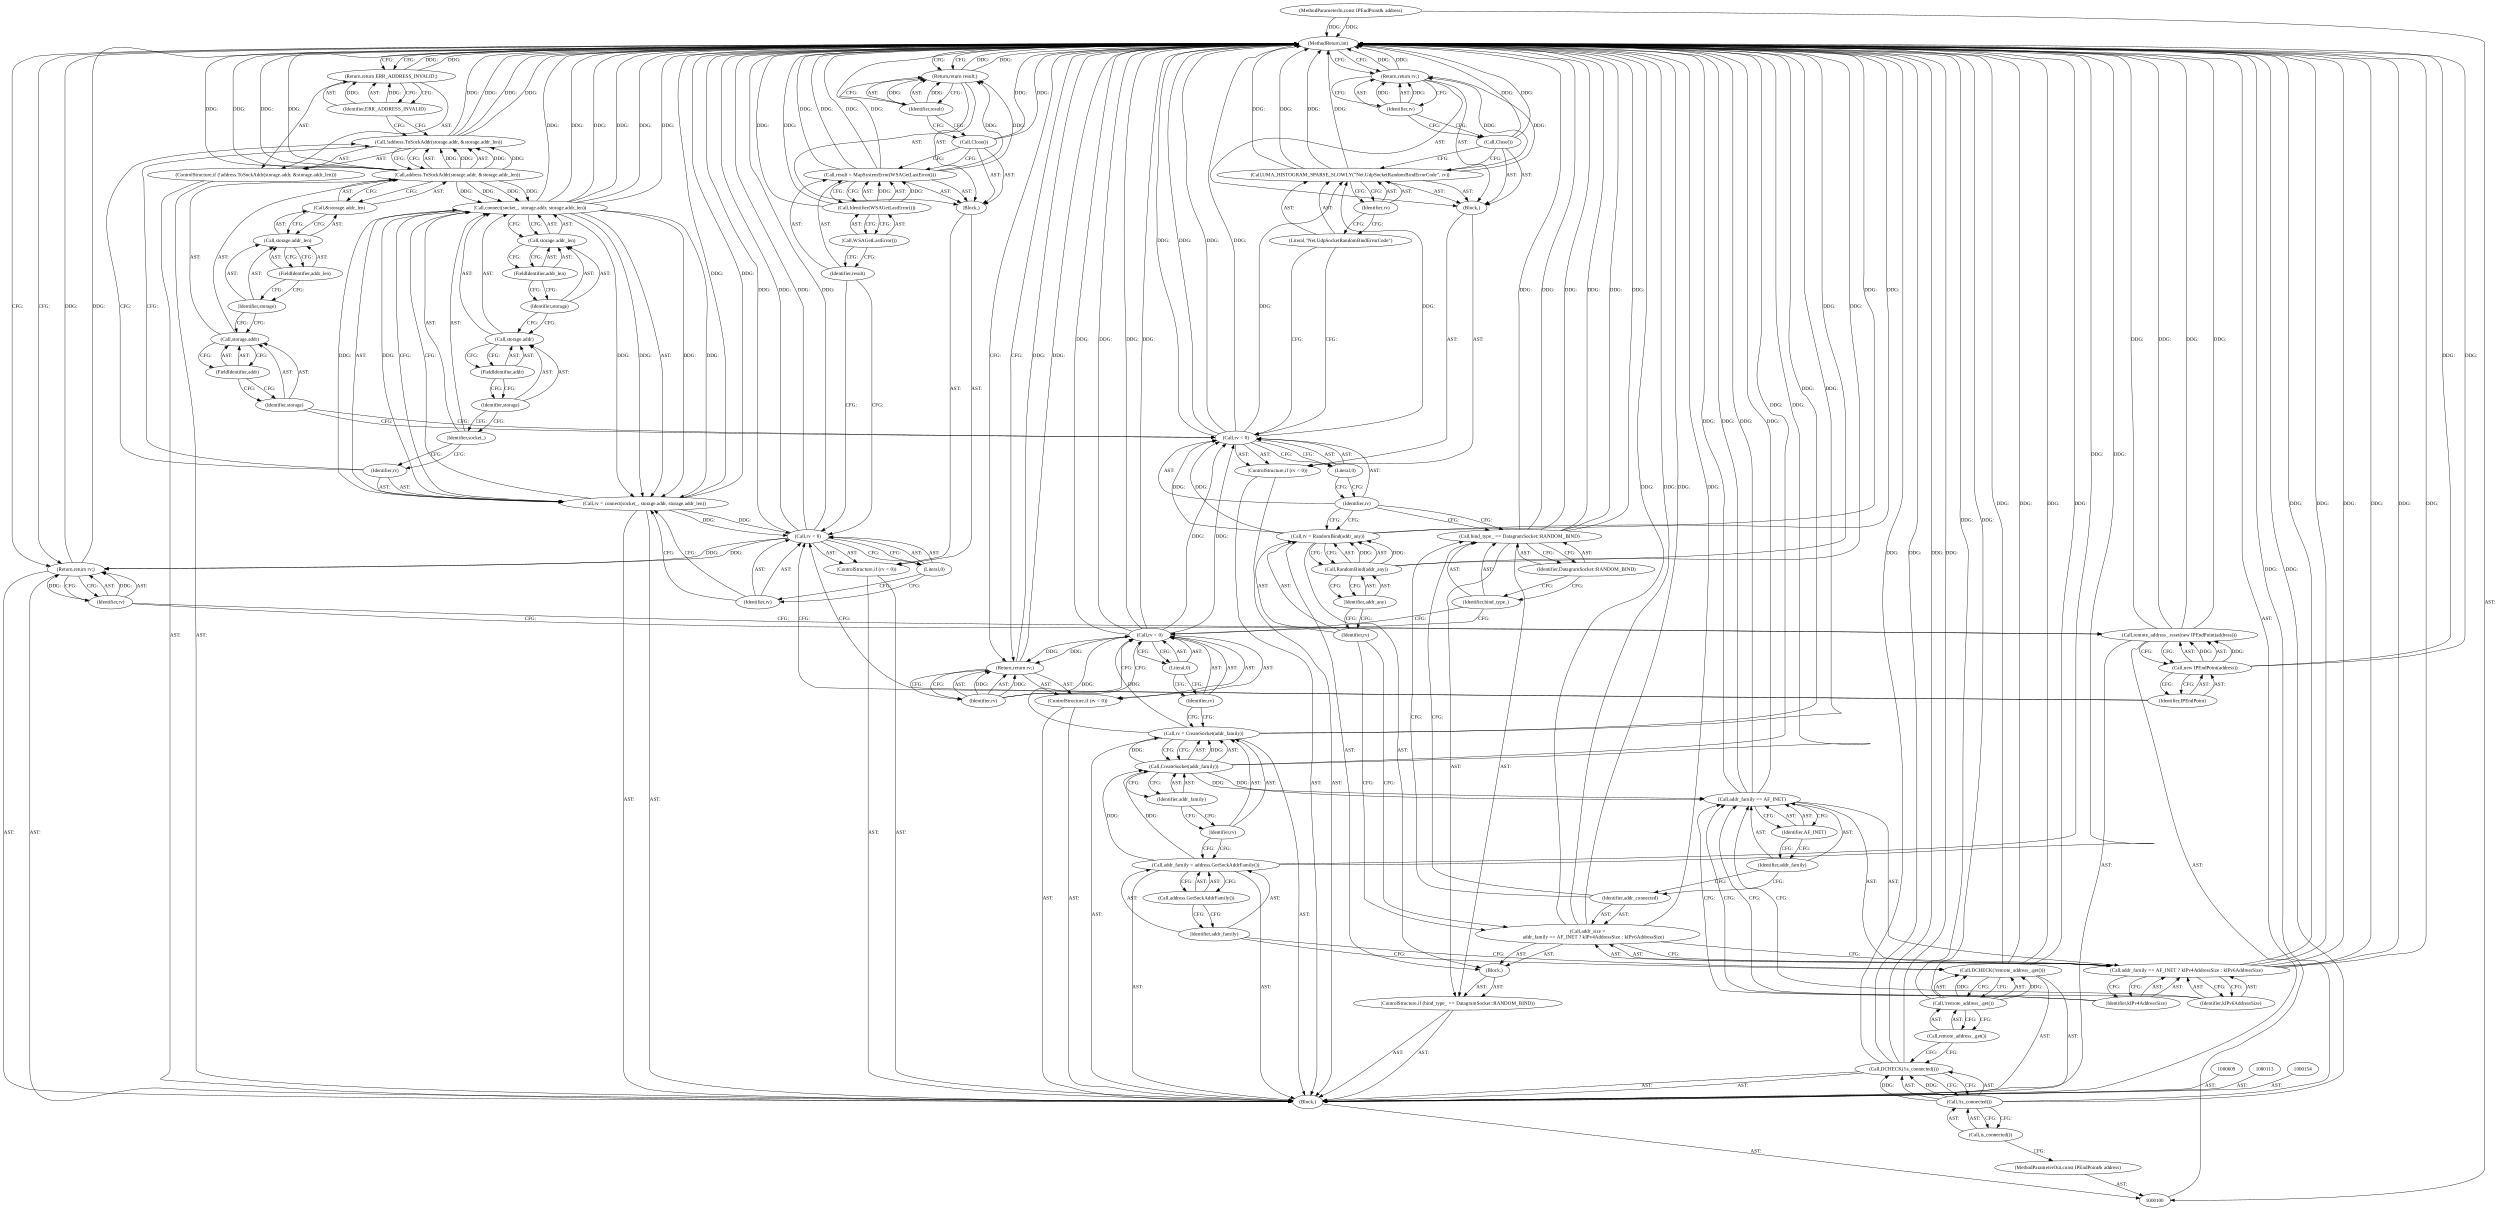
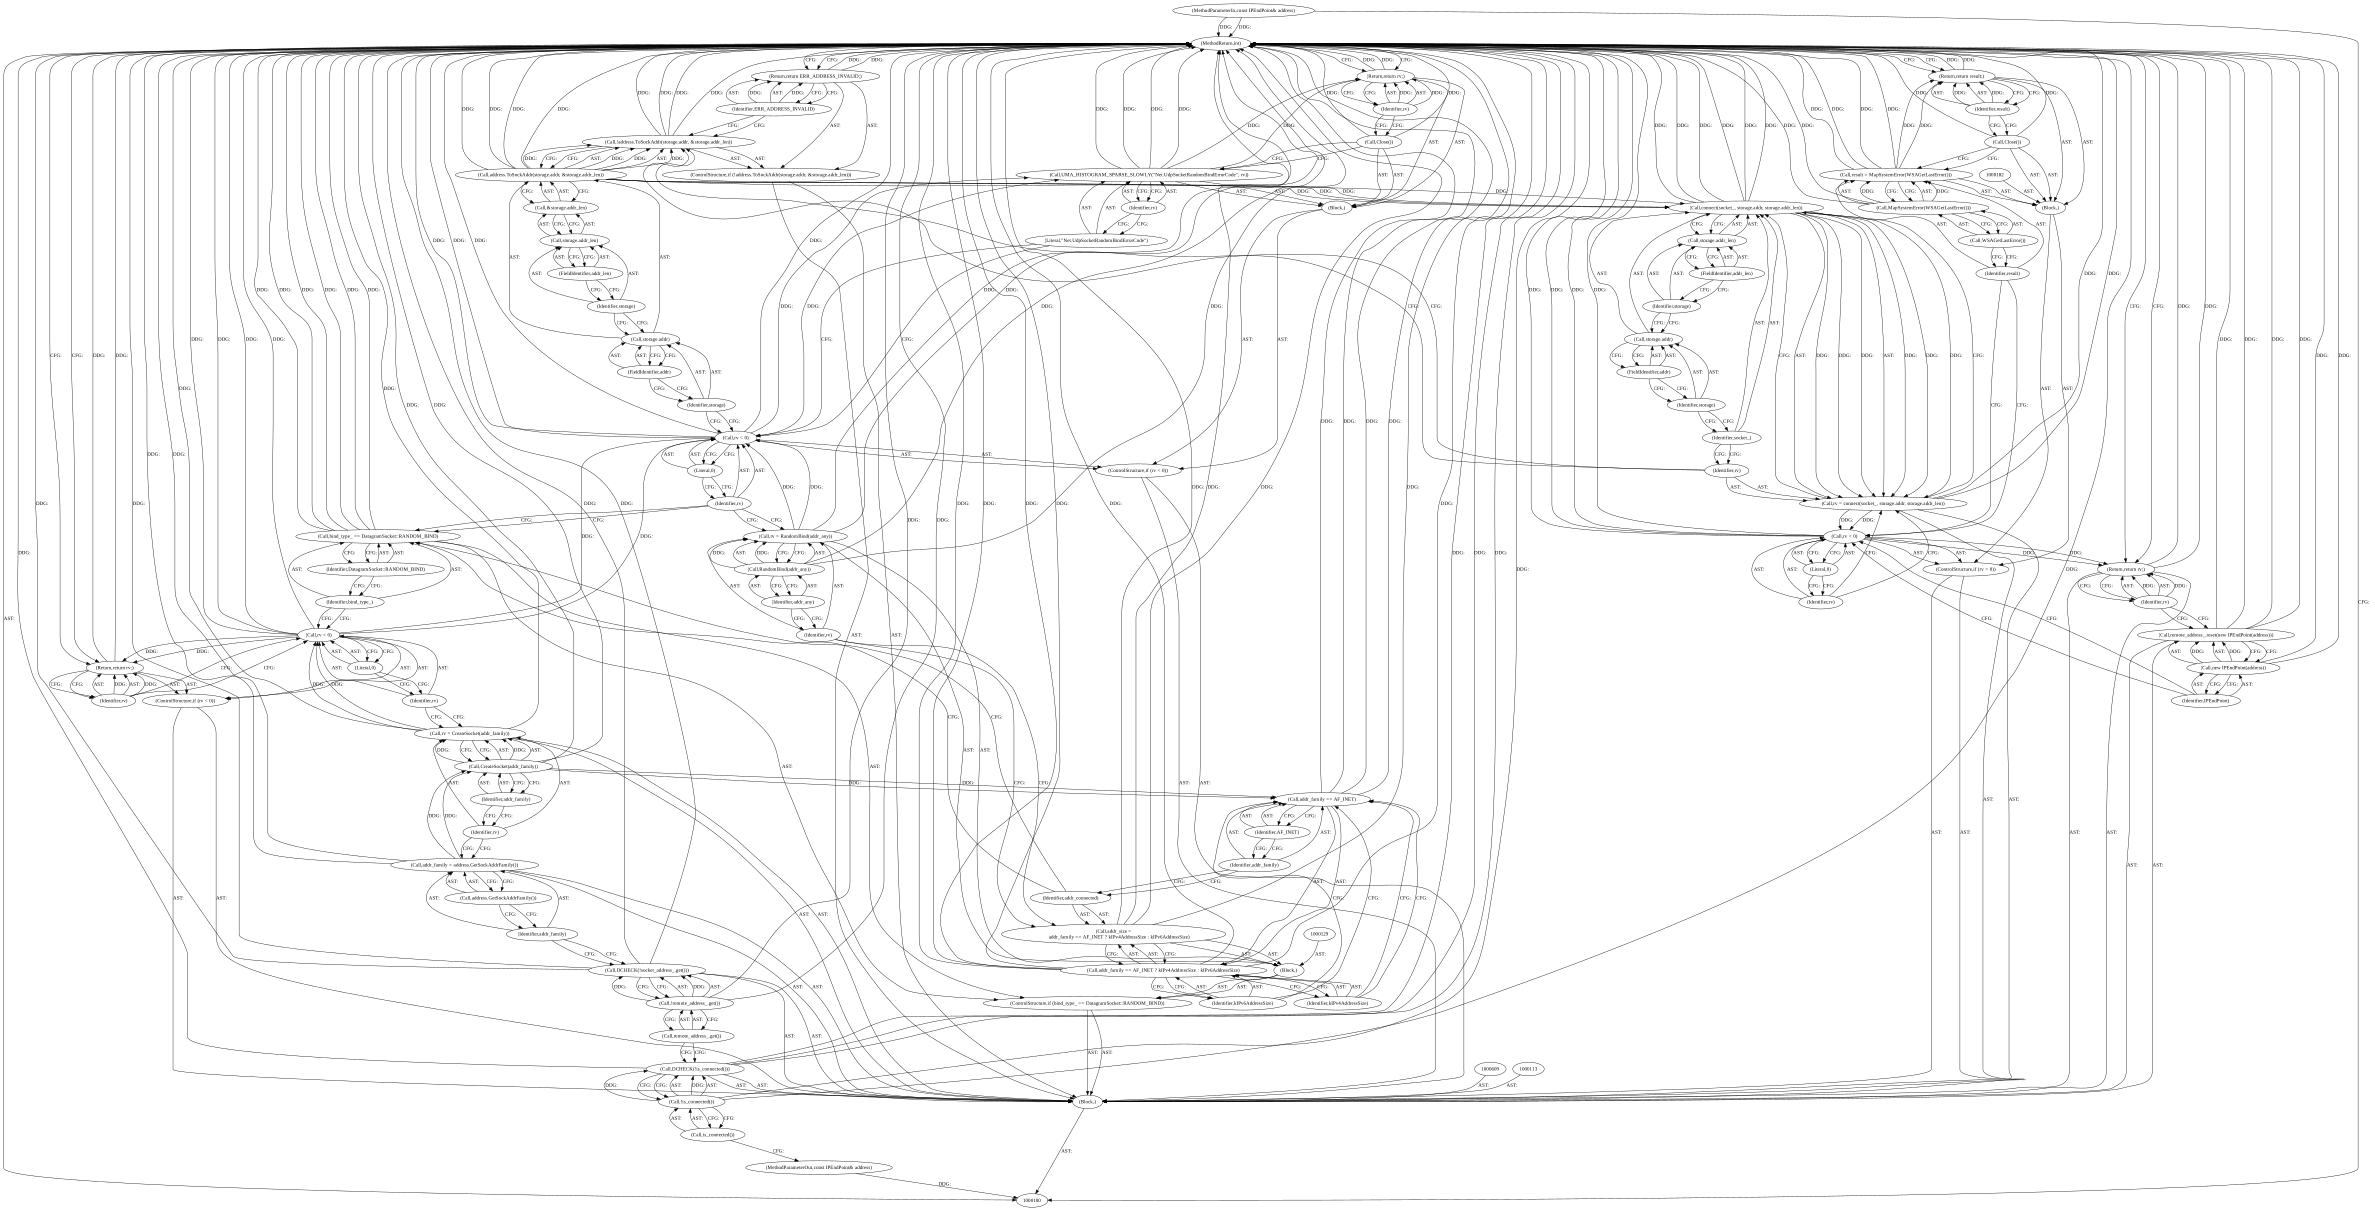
none -> (1995, 175)
(877, 208) -> (1924, 208)
(2242, 234) -> (4, 529)
(2491, 602) -> (2365, 602)
none -> (1320, 934)
(2003, 970) -> (647, 970)
(2303, 1069) -> none
(2123, 1184) -> (945, 1184)
